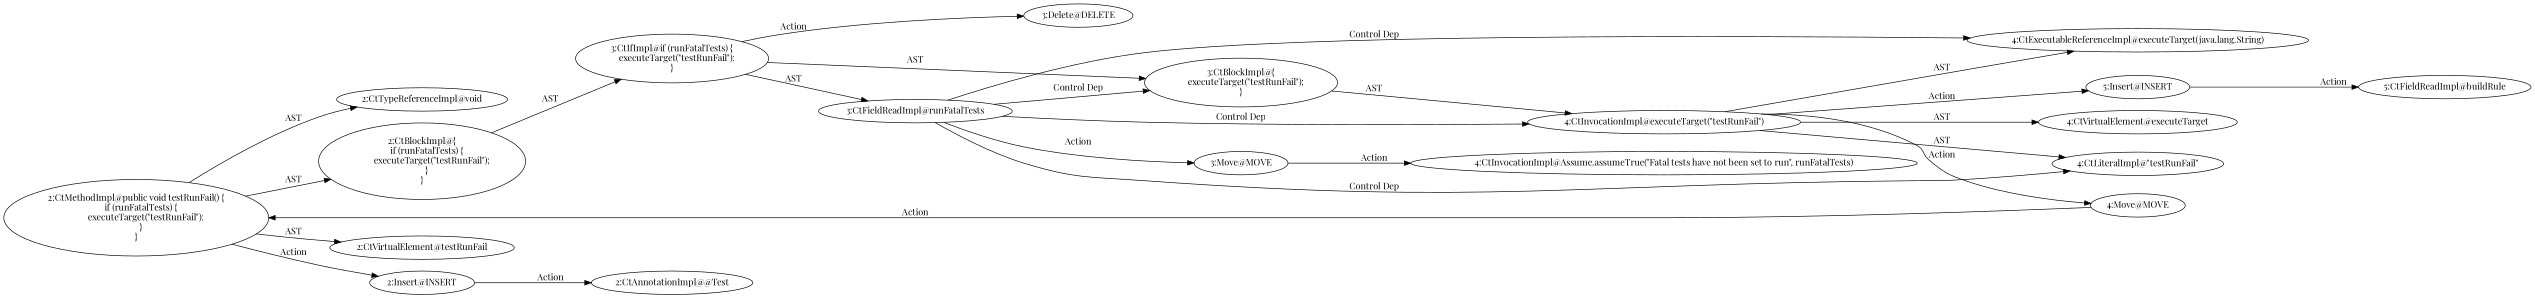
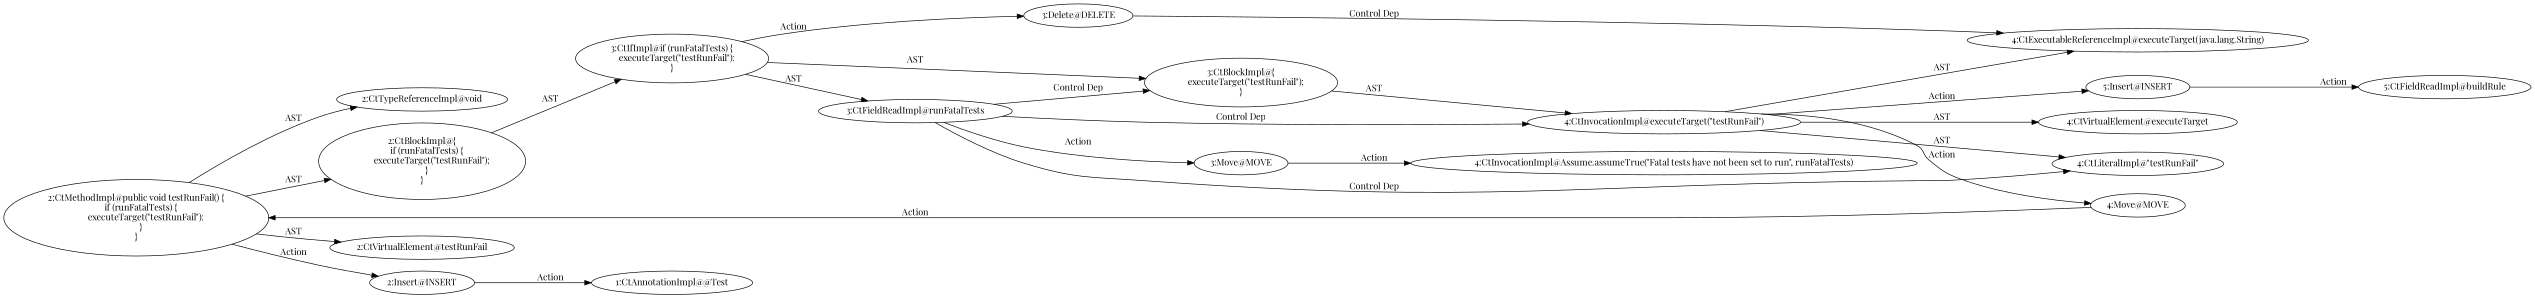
(1453, 39) -> (1565, 21)
(672, 283) -> (672, 283)
